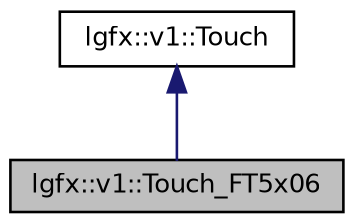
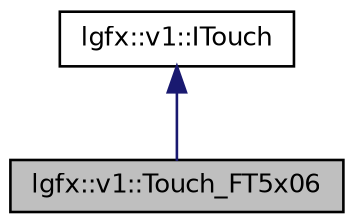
(177, 39) -> (177, 39)
